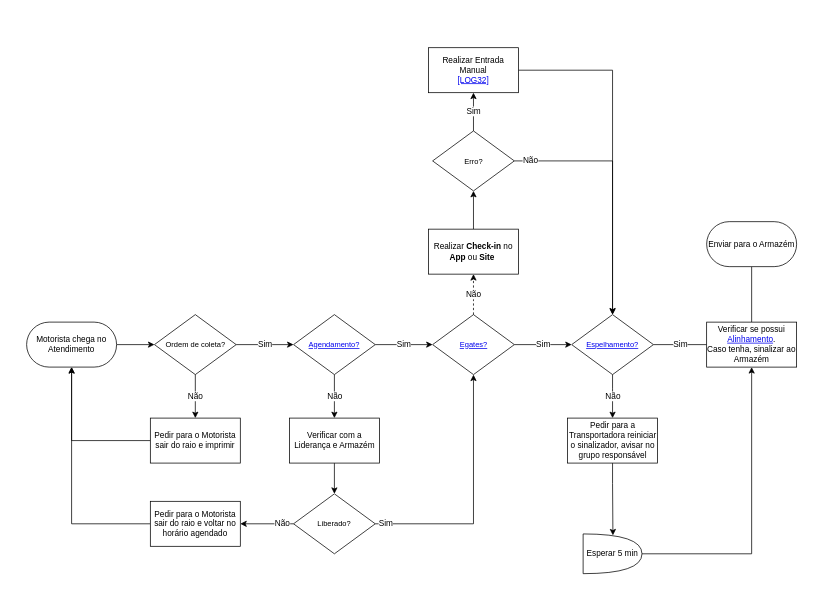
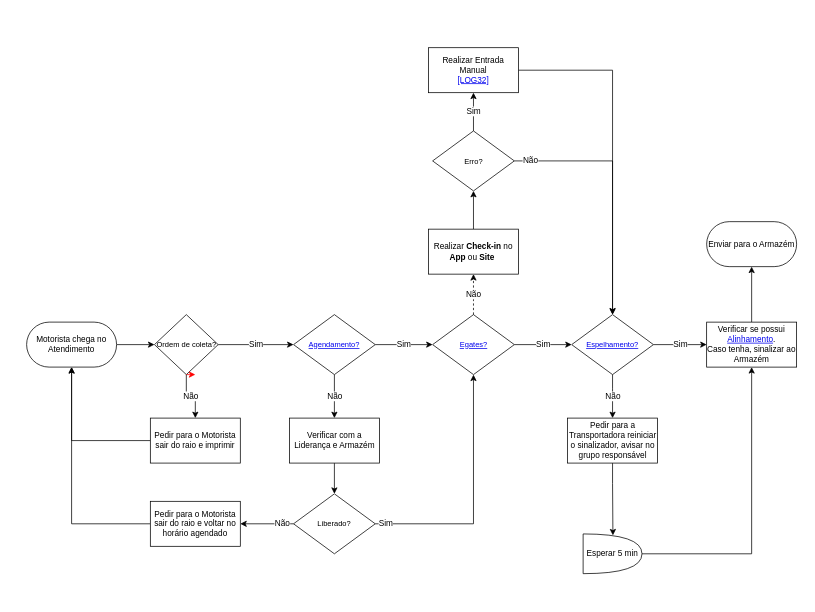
(752, 271) -> (752, 273)
(195, 345) -> (186, 345)
(702, 345) -> (700, 345)
